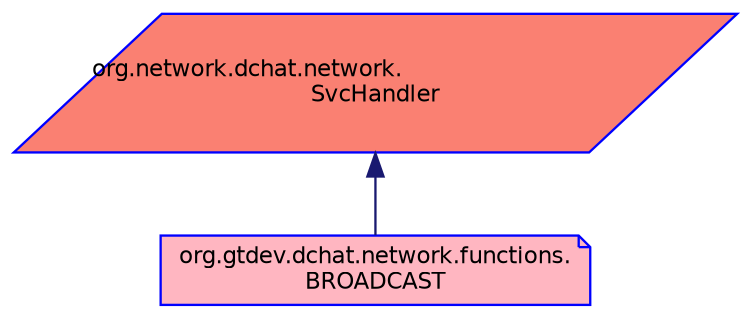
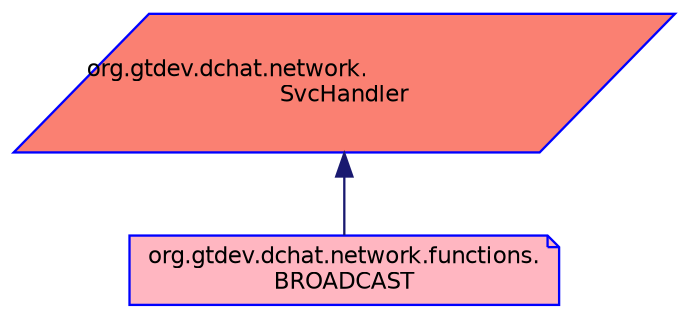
(375, 83) -> (344, 83)
